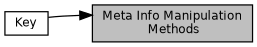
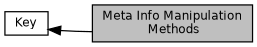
(64, 16) -> (76, 31)
